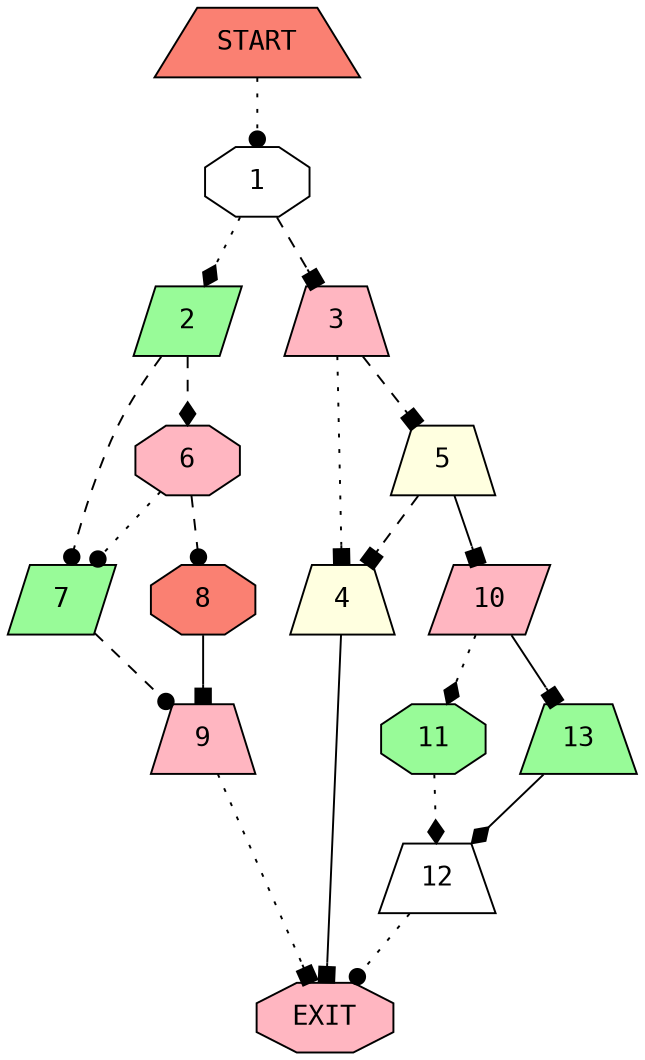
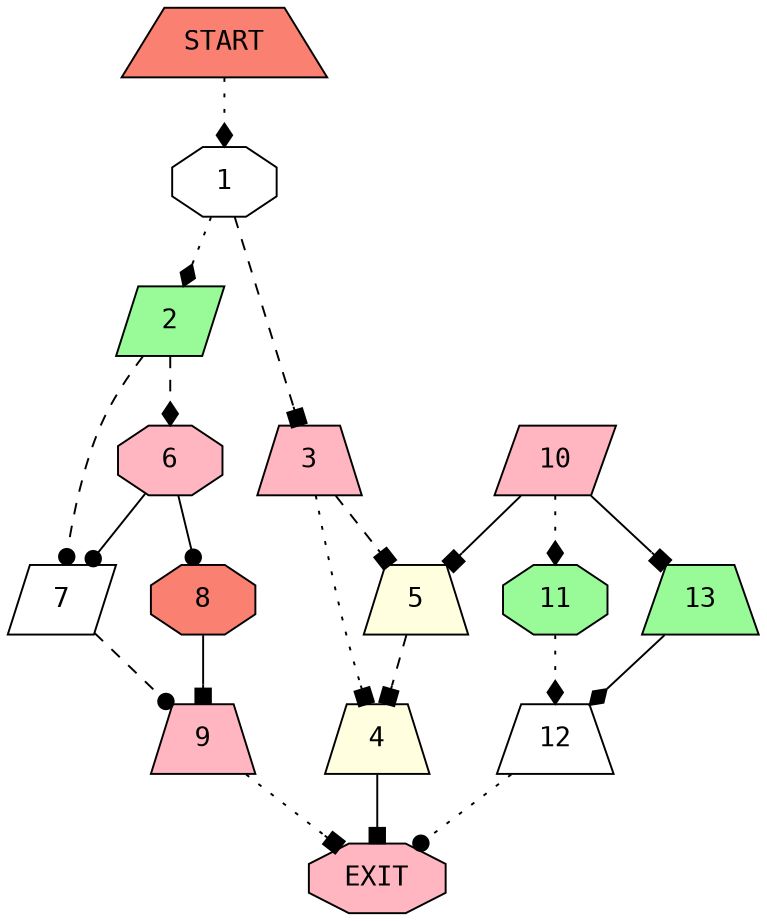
(257, 105) -> (224, 101)
(463, 521) -> (491, 524)
(132, 523) -> (122, 523)
(195, 523) -> (185, 523)
(62, 600) -> (62, 600)
